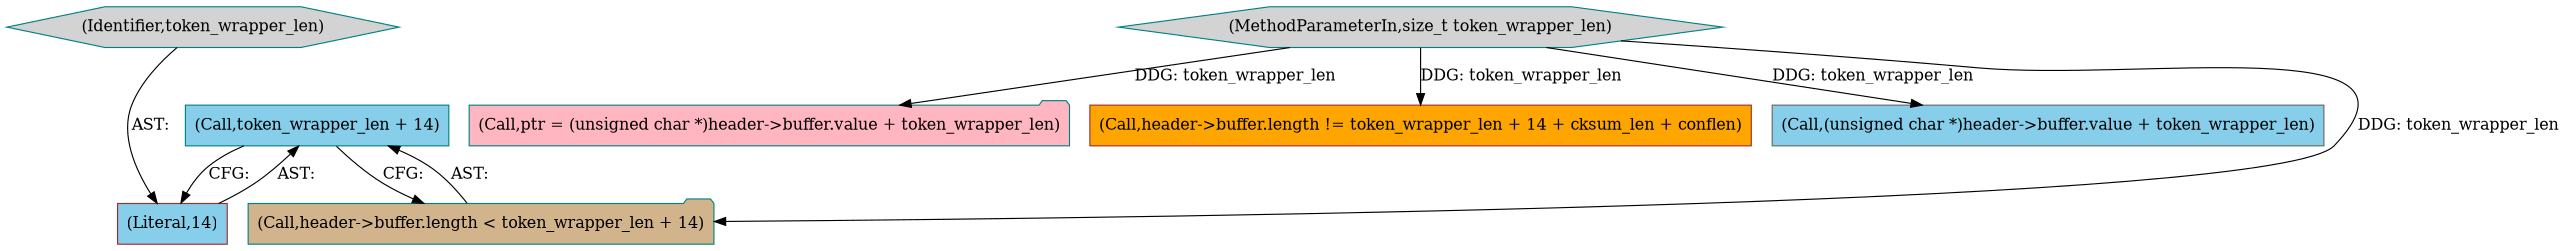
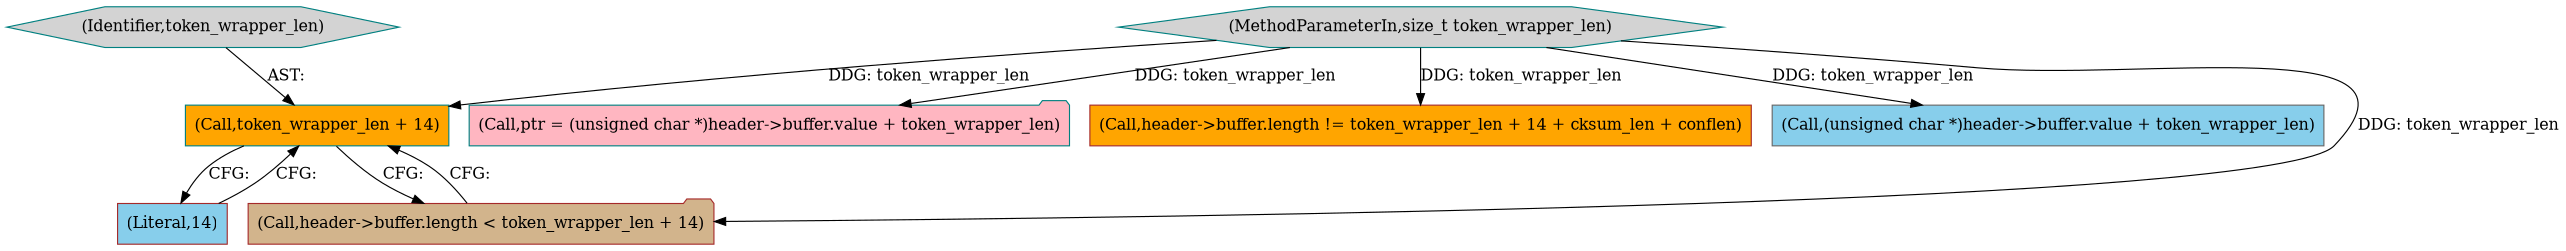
none -> (838, 68)
(129, 115) -> (256, 73)
(317, 125) -> (317, 125)
(299, 175) -> (299, 175)
(473, 175) -> (473, 175)
(481, 224) -> (481, 224)
